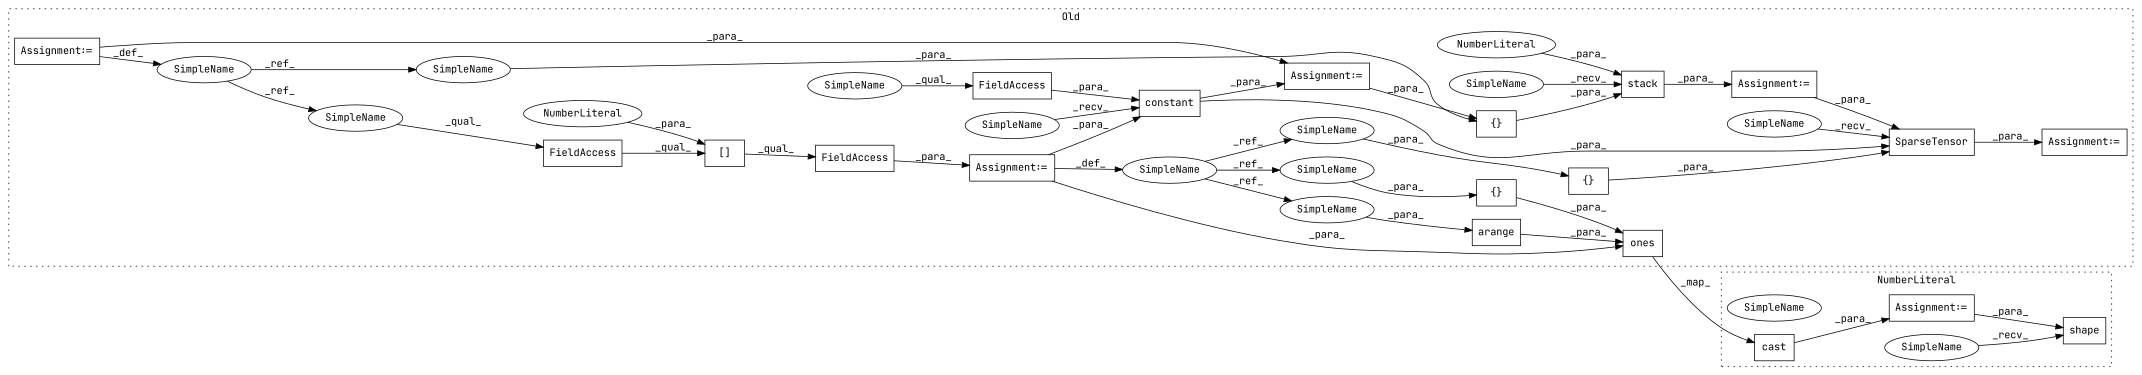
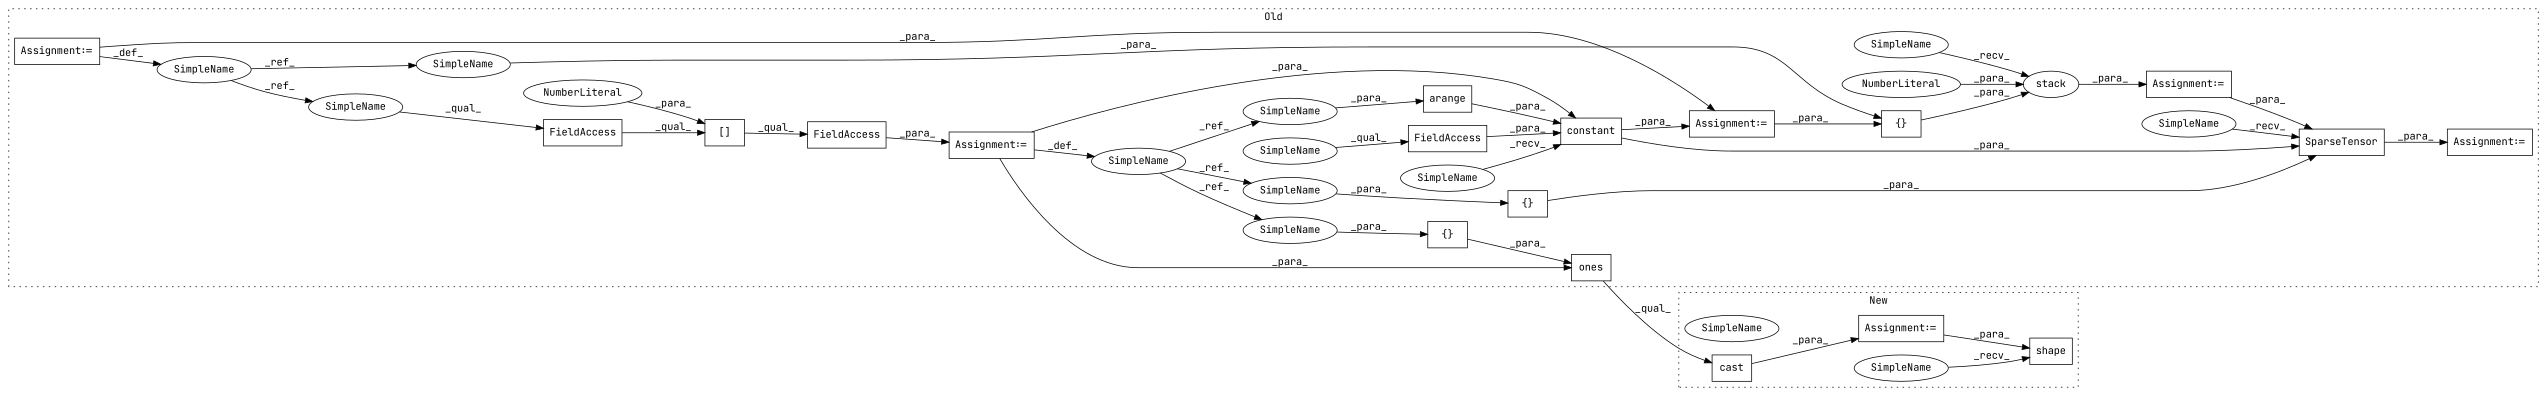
(1643, 84) -> (2051, 84)
(1568, 238) -> (1513, 112)
(1916, 280) -> (1879, 301)
(1696, 283) -> (1653, 309)
